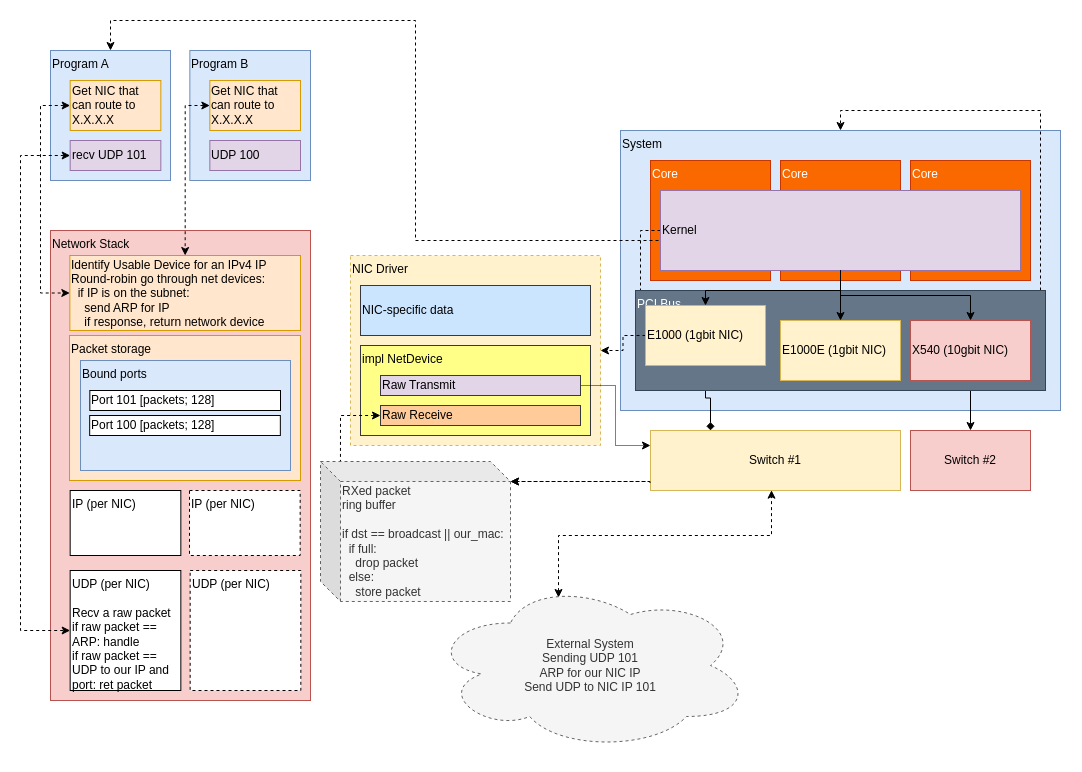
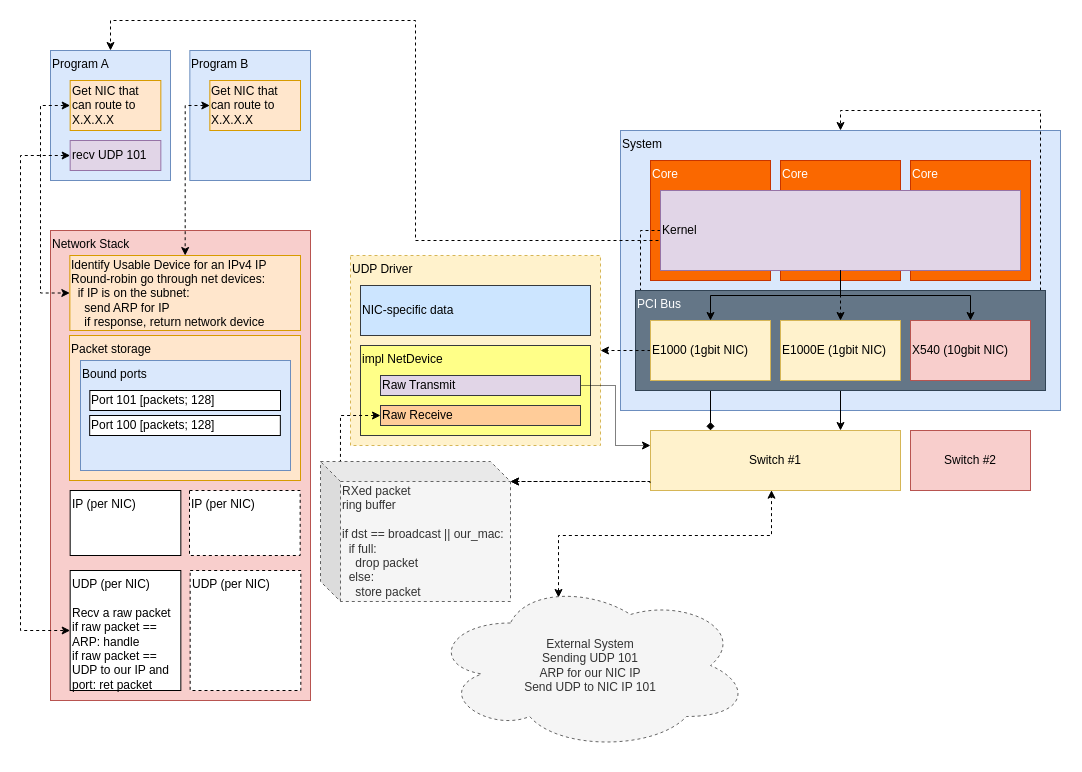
(255, 156) -> none
(383, 270) -> (383, 270)
(841, 305) -> (841, 305)
(706, 336) -> (711, 351)
none -> (841, 406)
(971, 406) -> none
